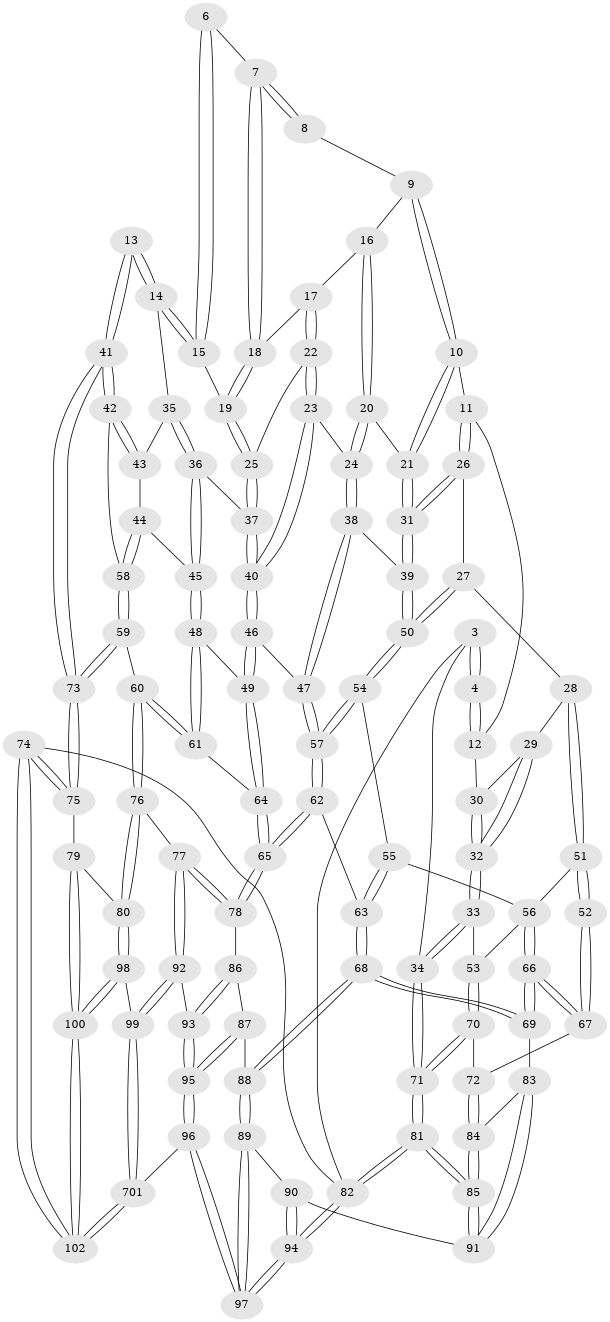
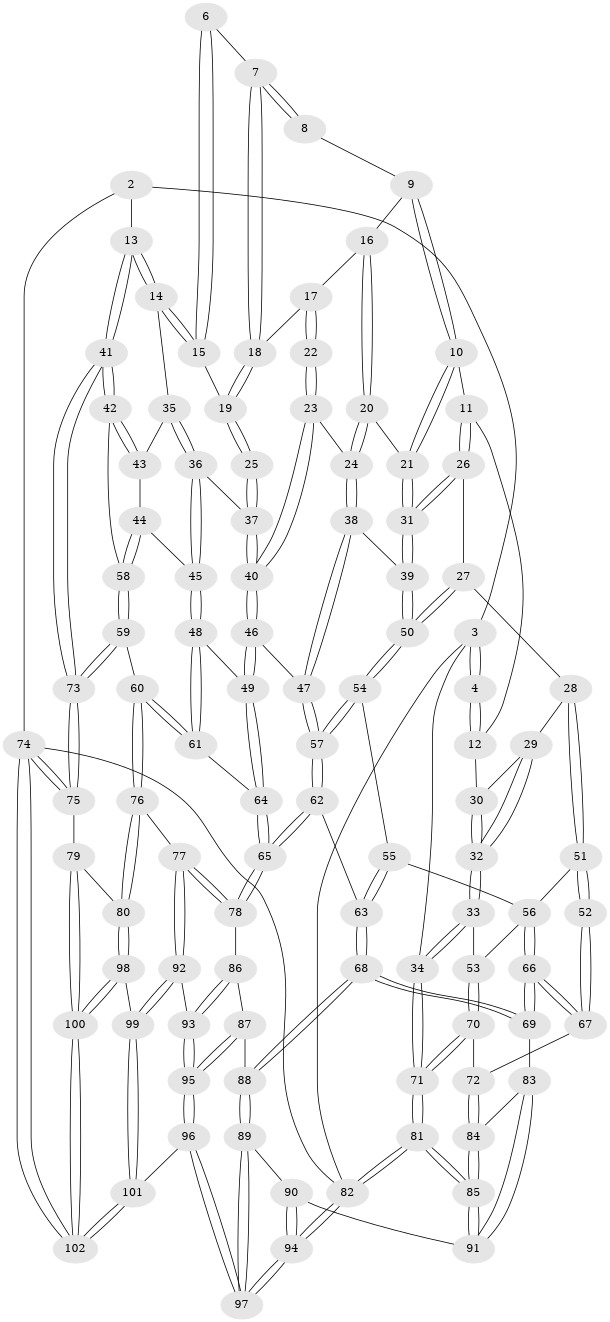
none -> (131, 185)
(277, 407) -> none
(133, 1193) -> (133, 1193)
